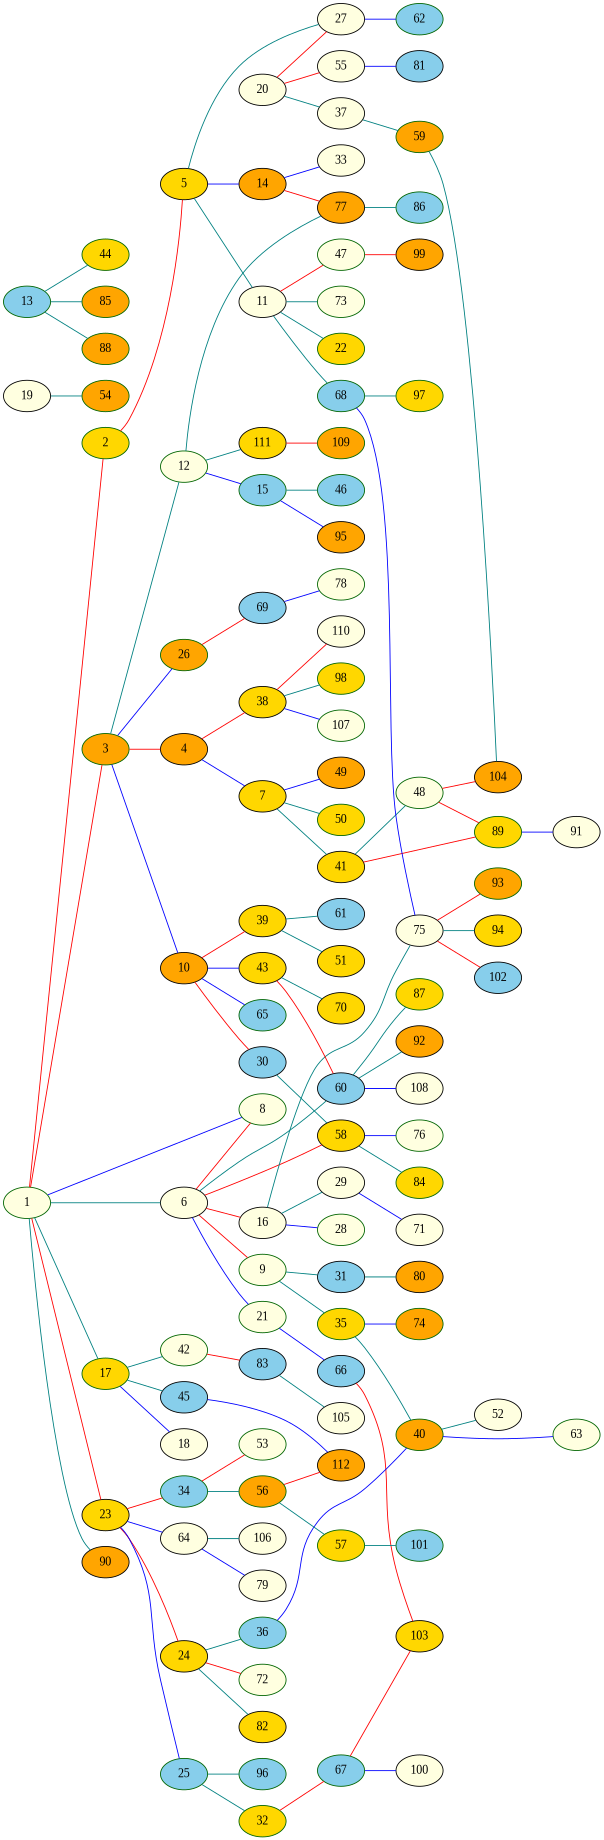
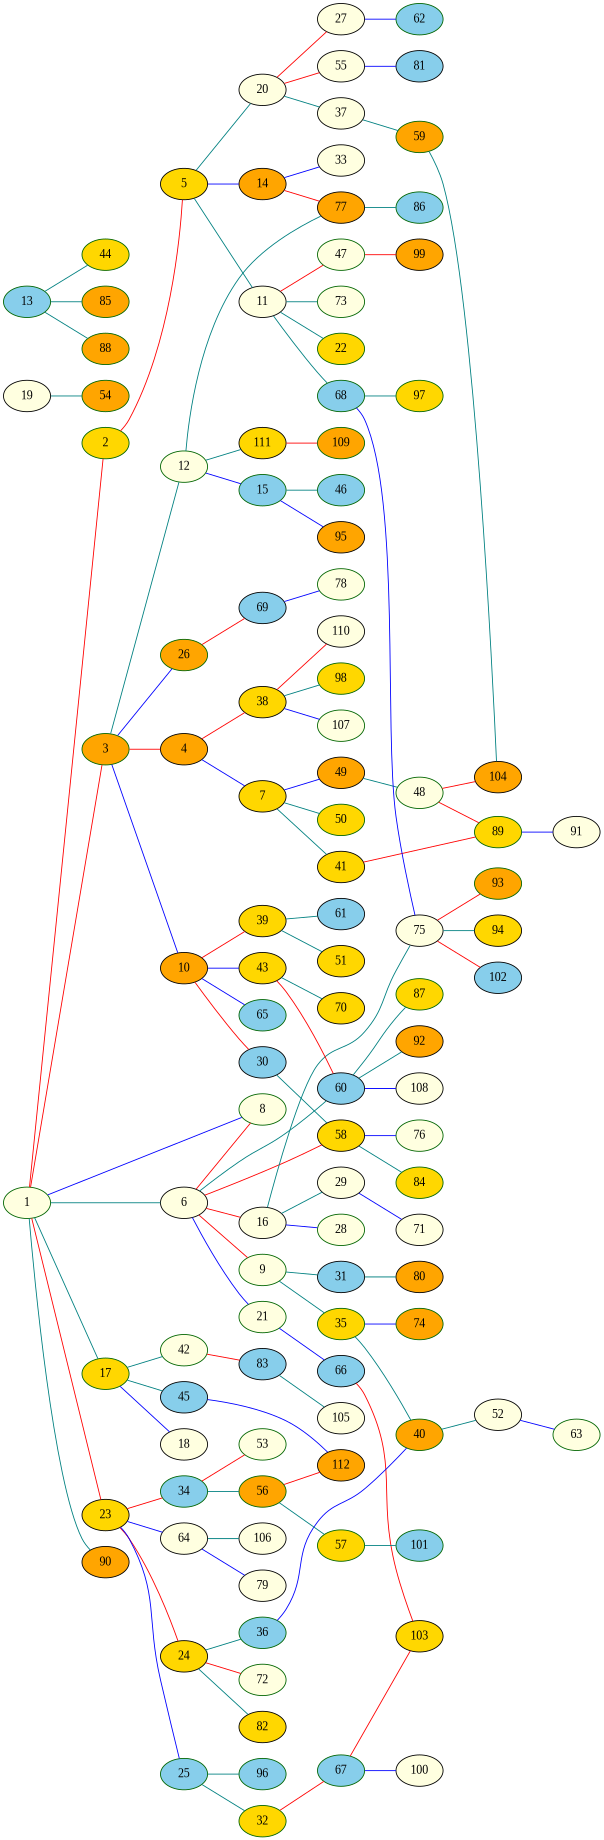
(231, 75) -> (223, 137)
(380, 830) -> (380, 783)
(498, 1439) -> (537, 1425)
